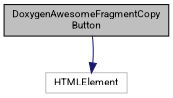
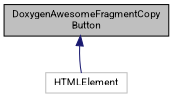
(93, 49) -> (80, 60)
